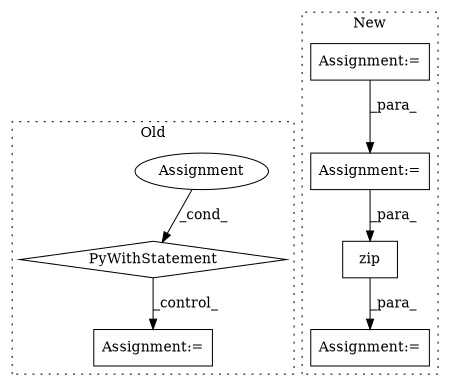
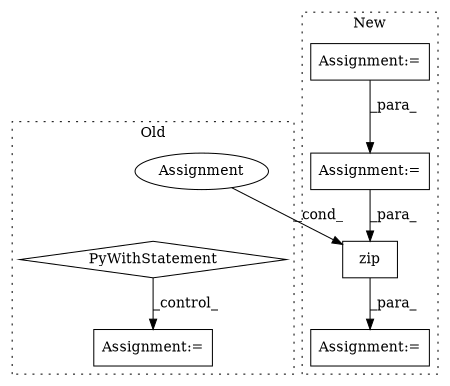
(180, 212) -> (282, 214)
